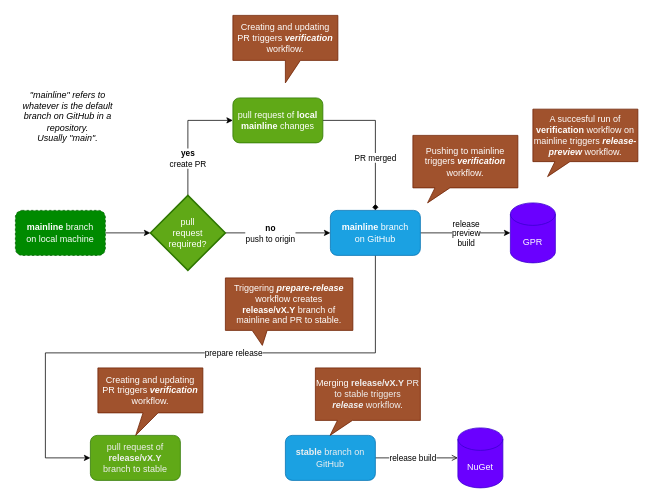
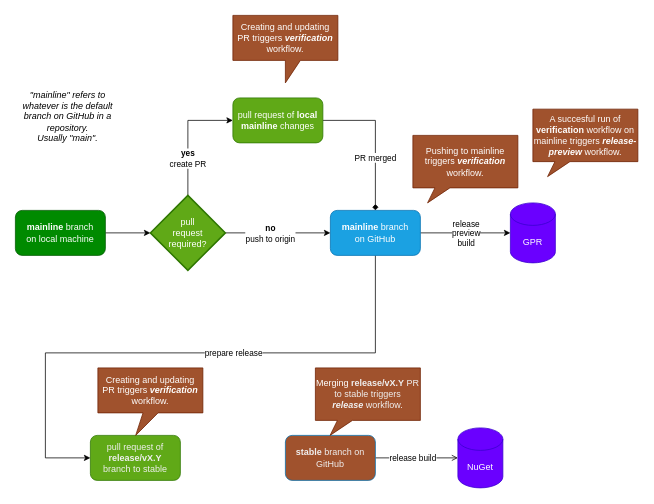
(60, 233) -> (60, 233)
(289, 312) -> none
(330, 458) -> (330, 458)
